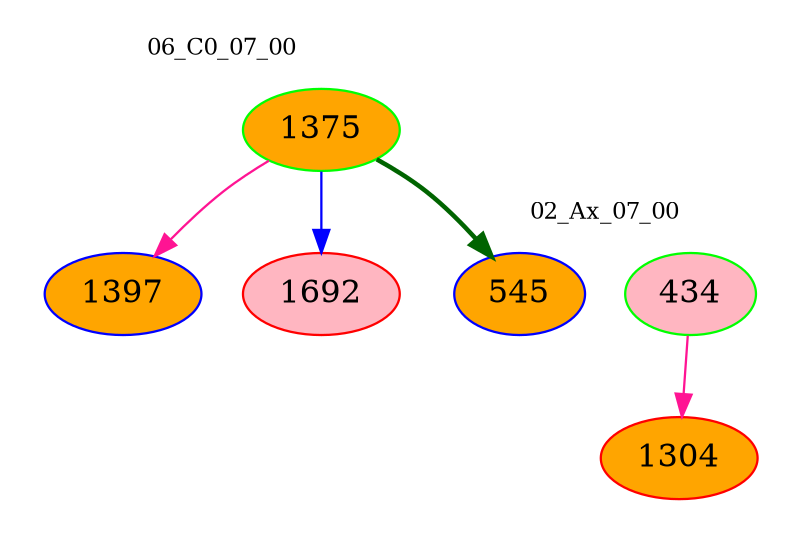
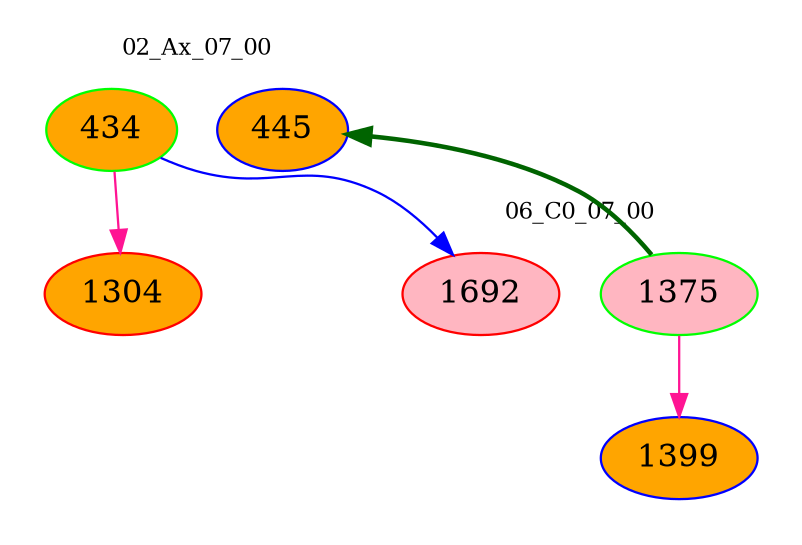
(321, 130) -> (679, 294)
(321, 201) -> (306, 176)
(123, 294) -> (679, 458)
(520, 294) -> (283, 130)
(691, 294) -> (112, 130)
